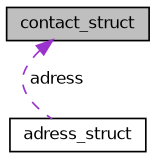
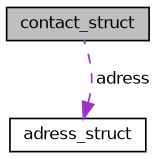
(24, 88) -> (91, 71)
